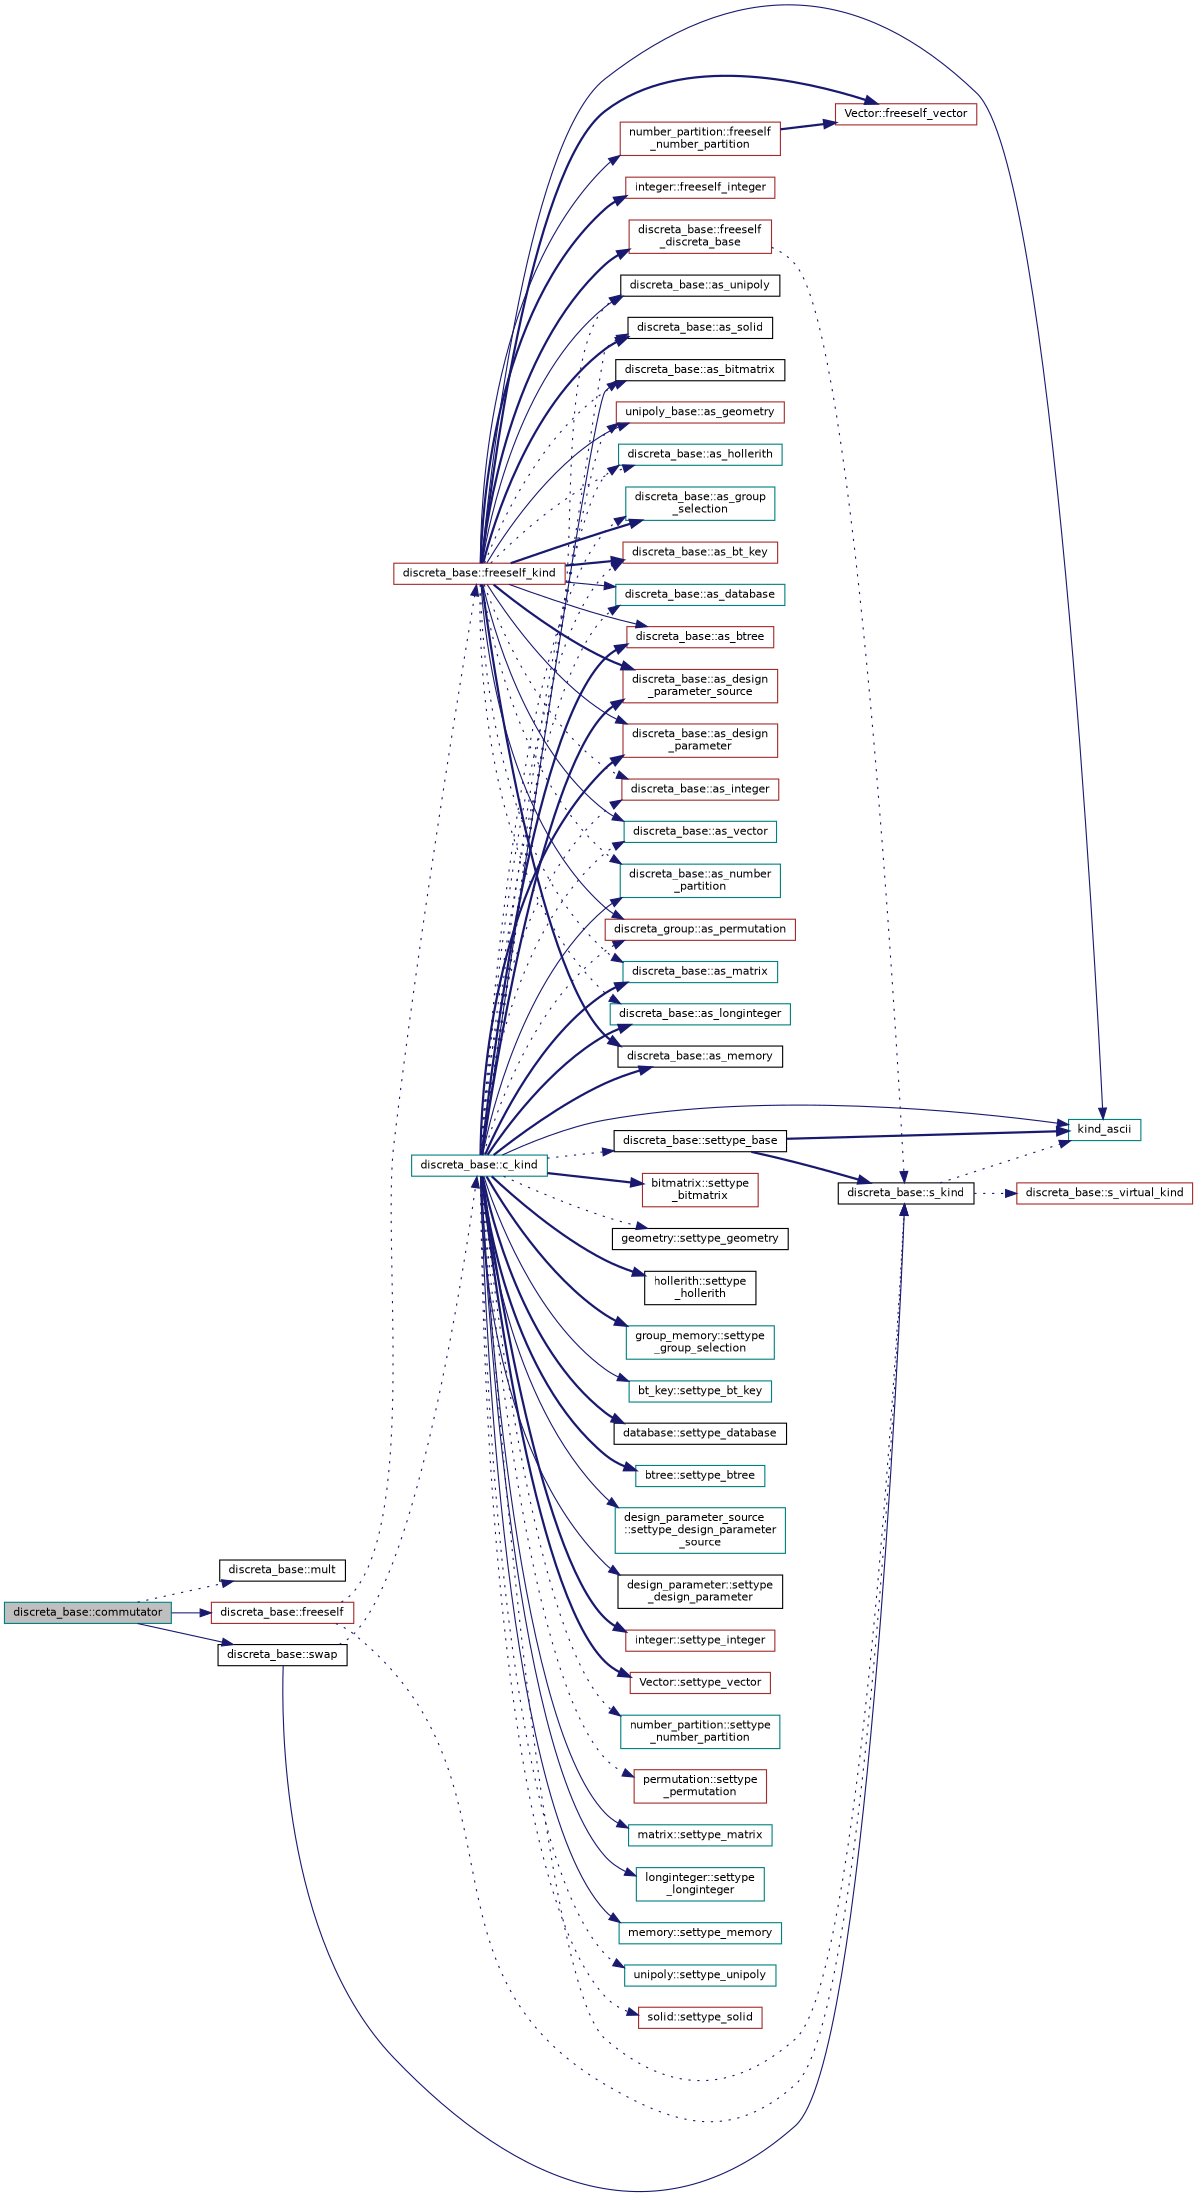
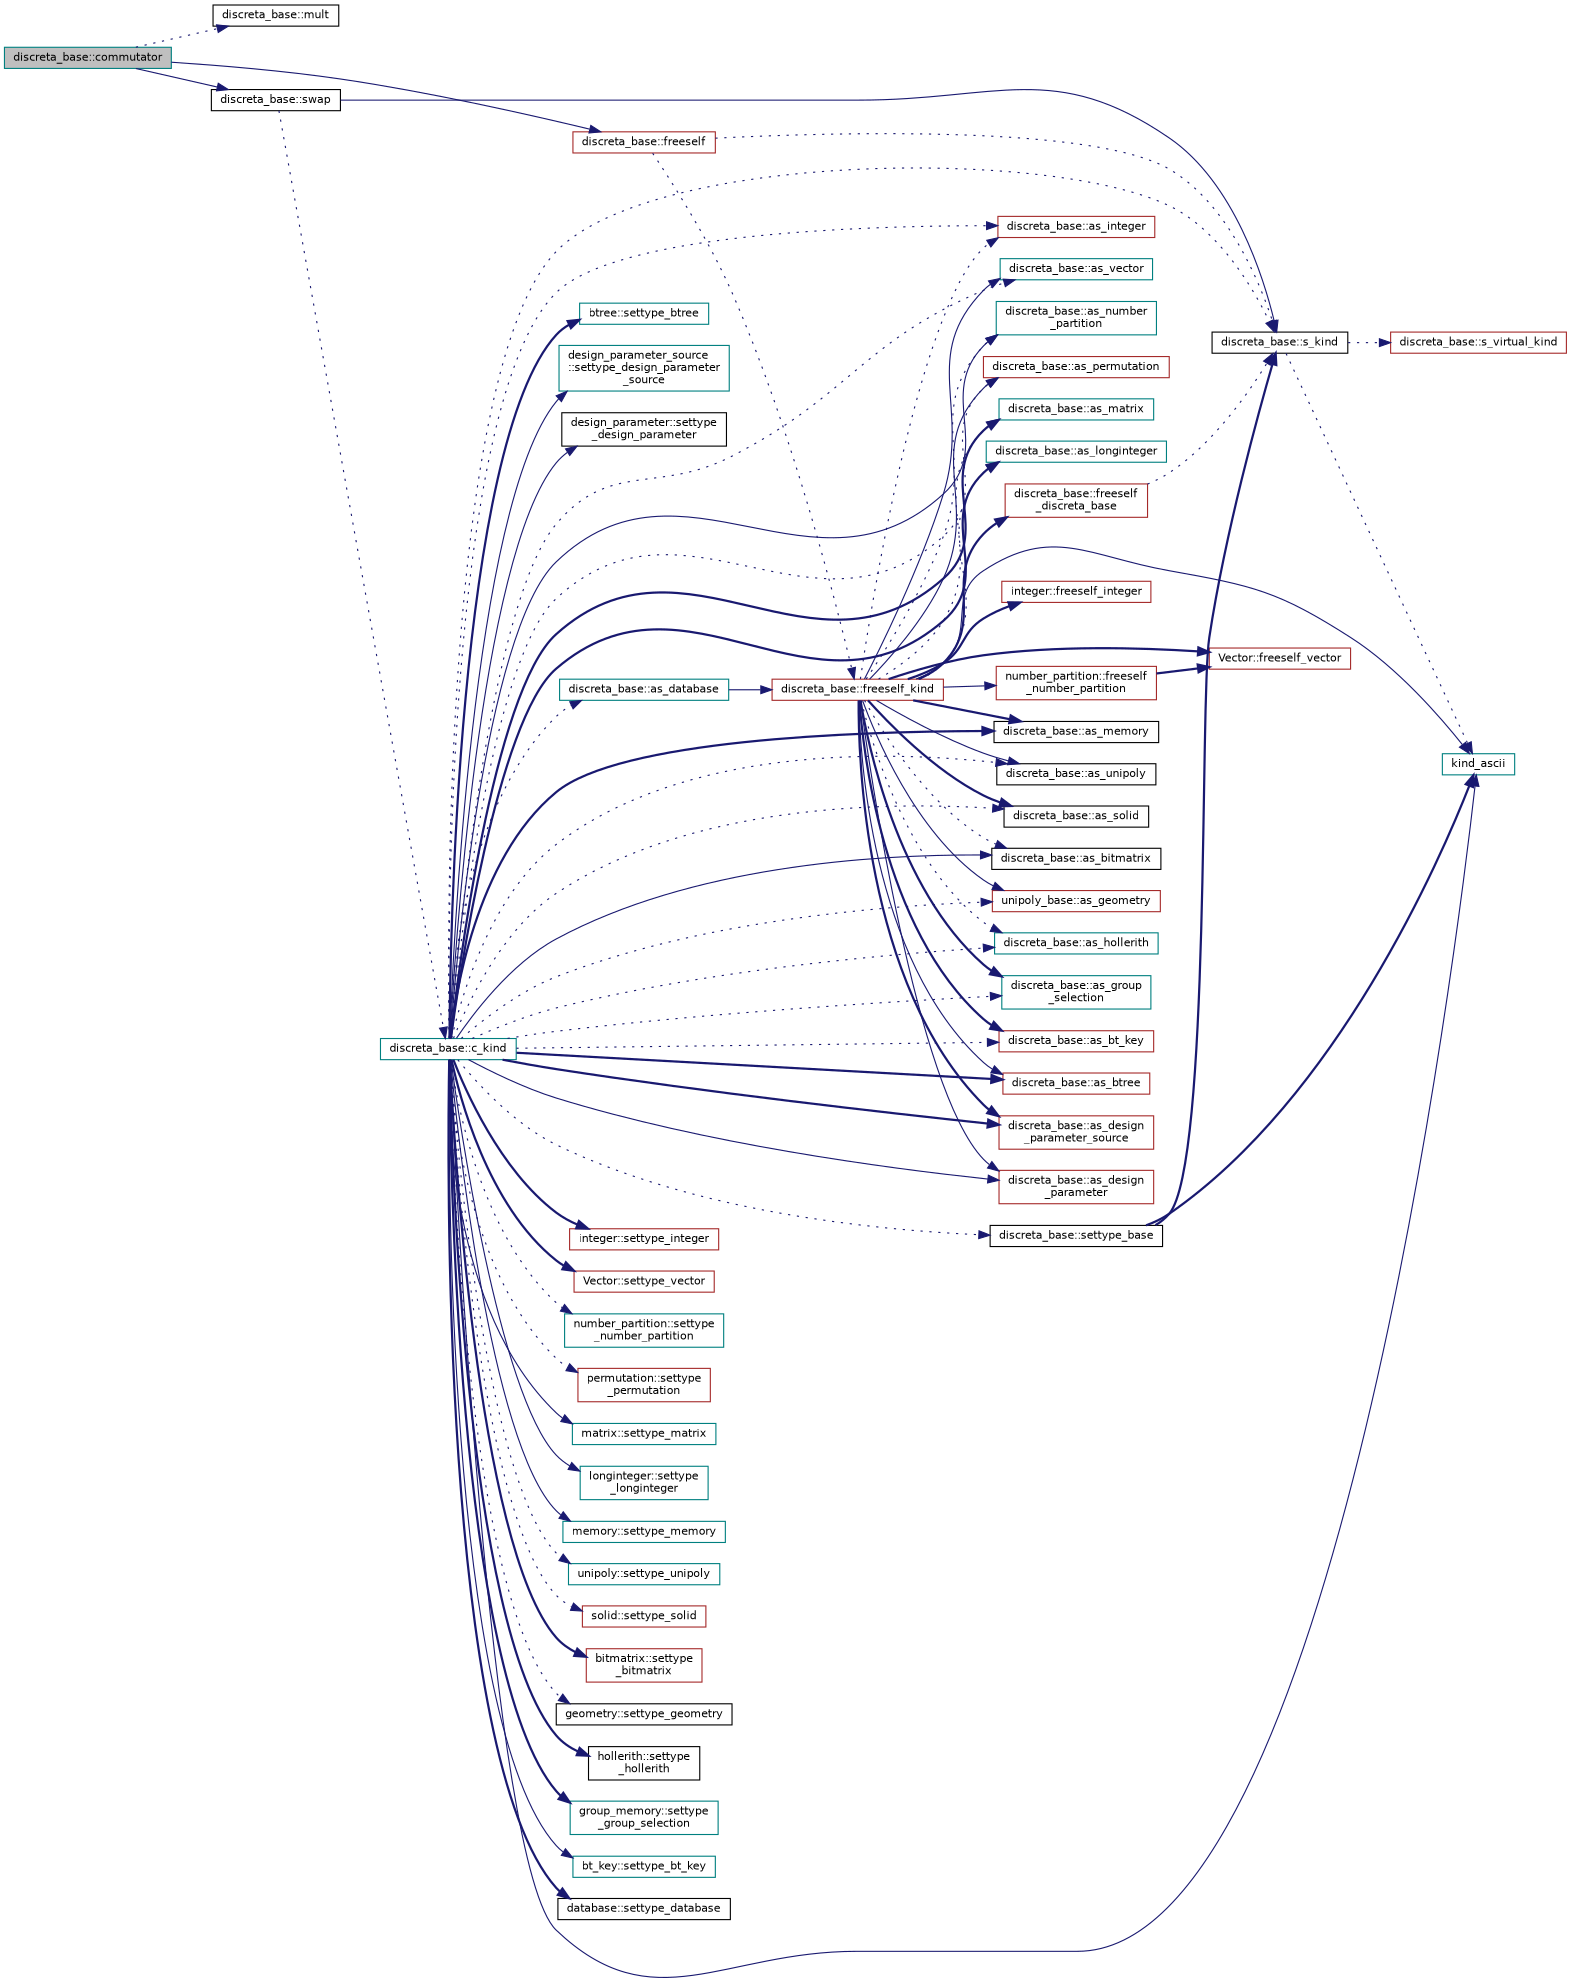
(585, 584) -> (745, 690)
(700, 930) -> (1076, 367)
(510, 945) -> (723, 1139)
